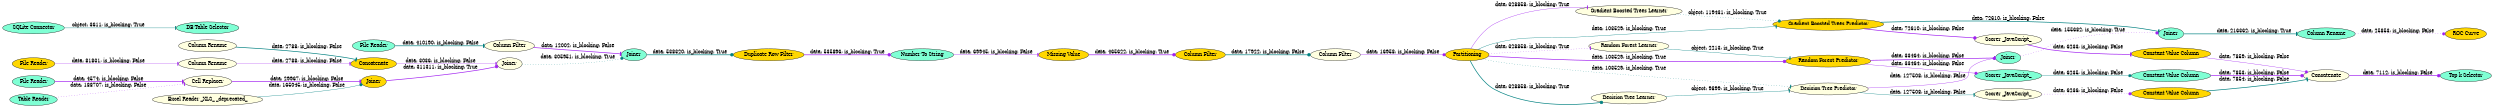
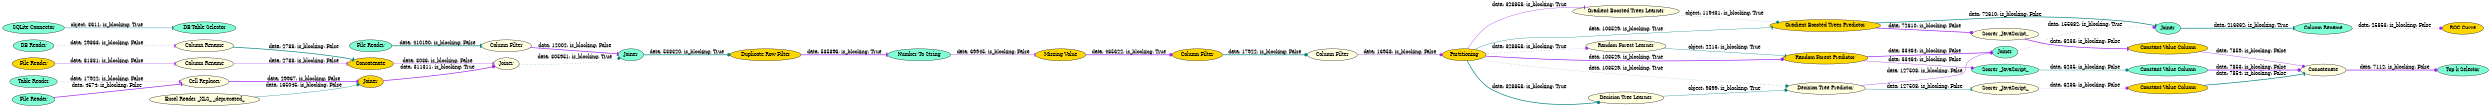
none -> (34, 46)
(1539, 51) -> (1535, 51)
(846, 55) -> (843, 55)
(1636, 76) -> (1632, 75)
(108, 85) -> (107, 79)
(1727, 94) -> (1723, 93)
